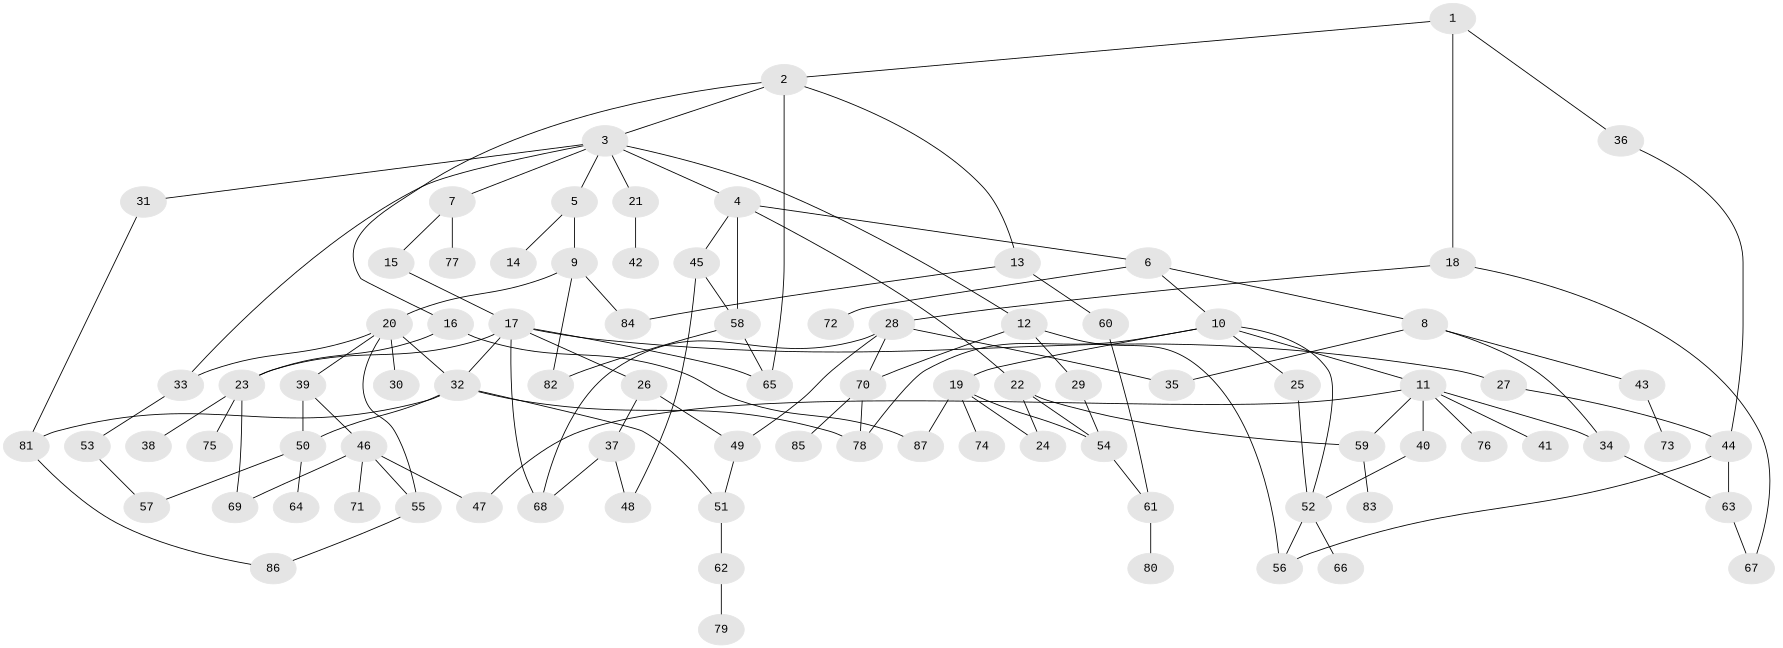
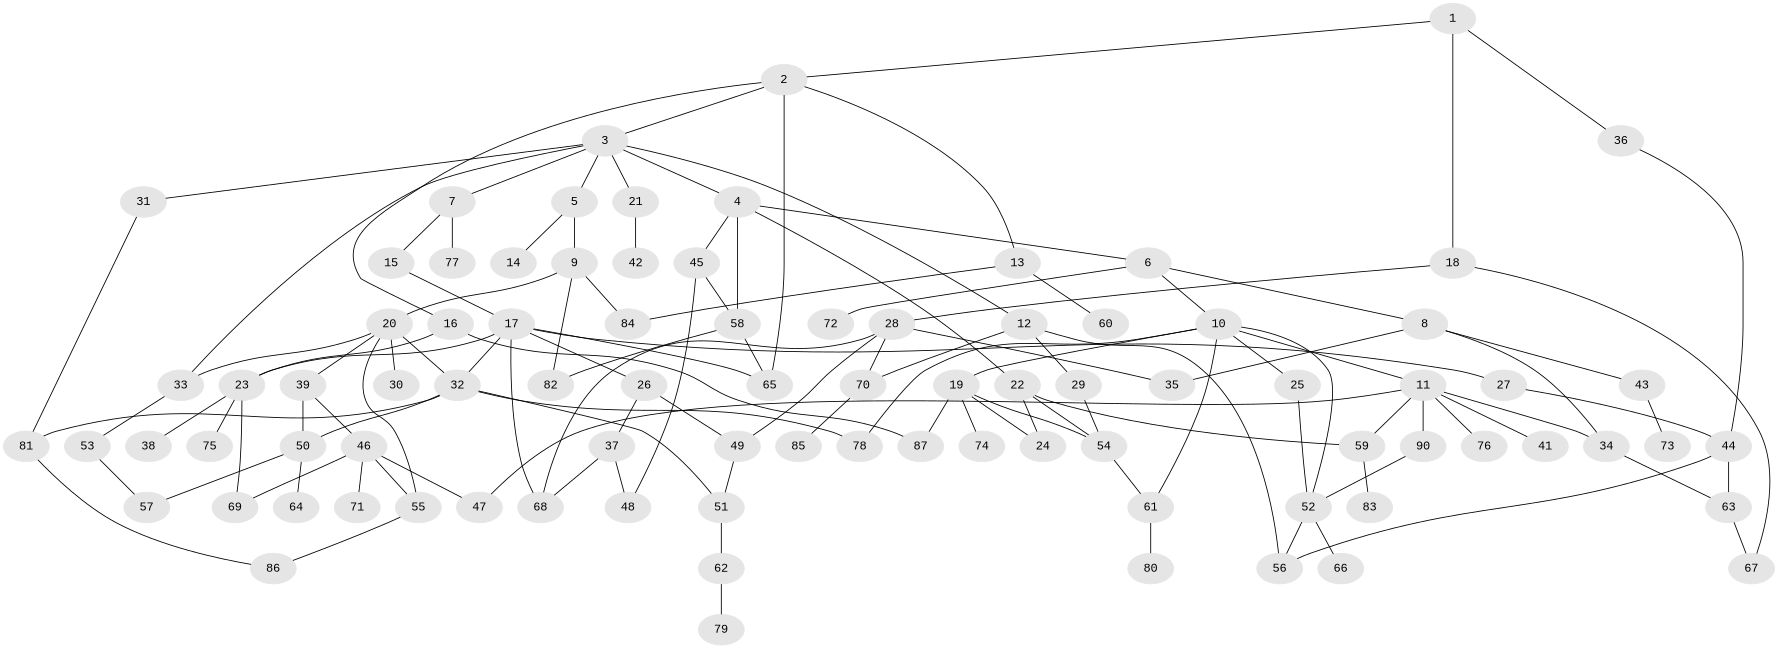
(1130, 411) -> (1195, 419)
(861, 416) -> none
(1423, 446) -> (1423, 446)
